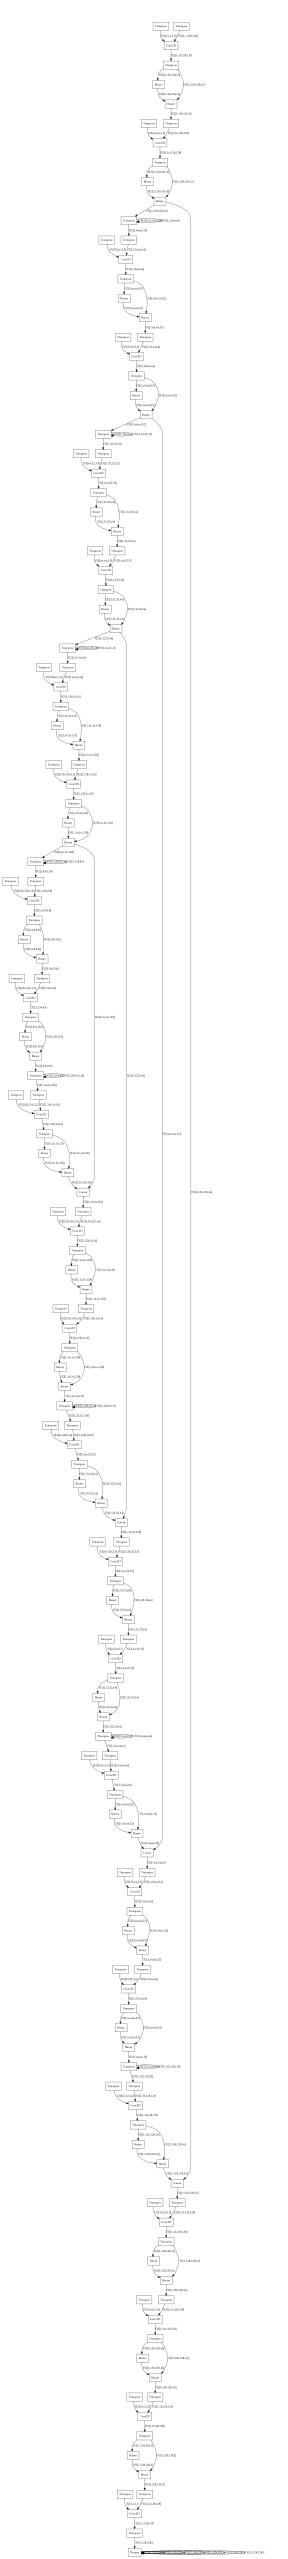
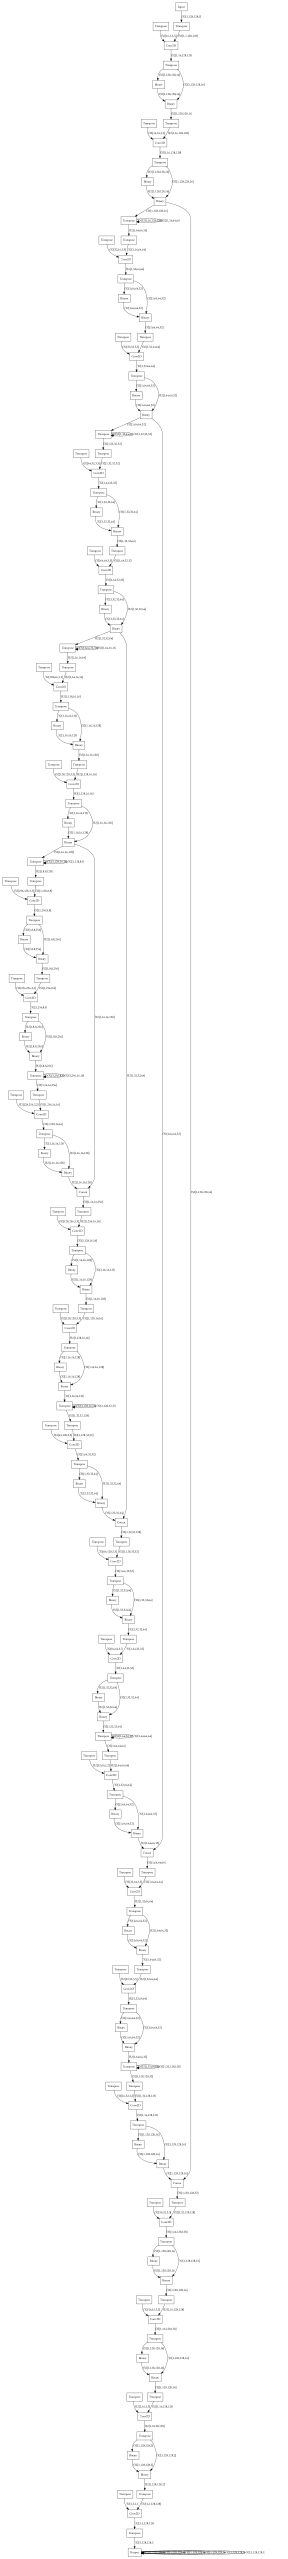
none -> (181, 7)
